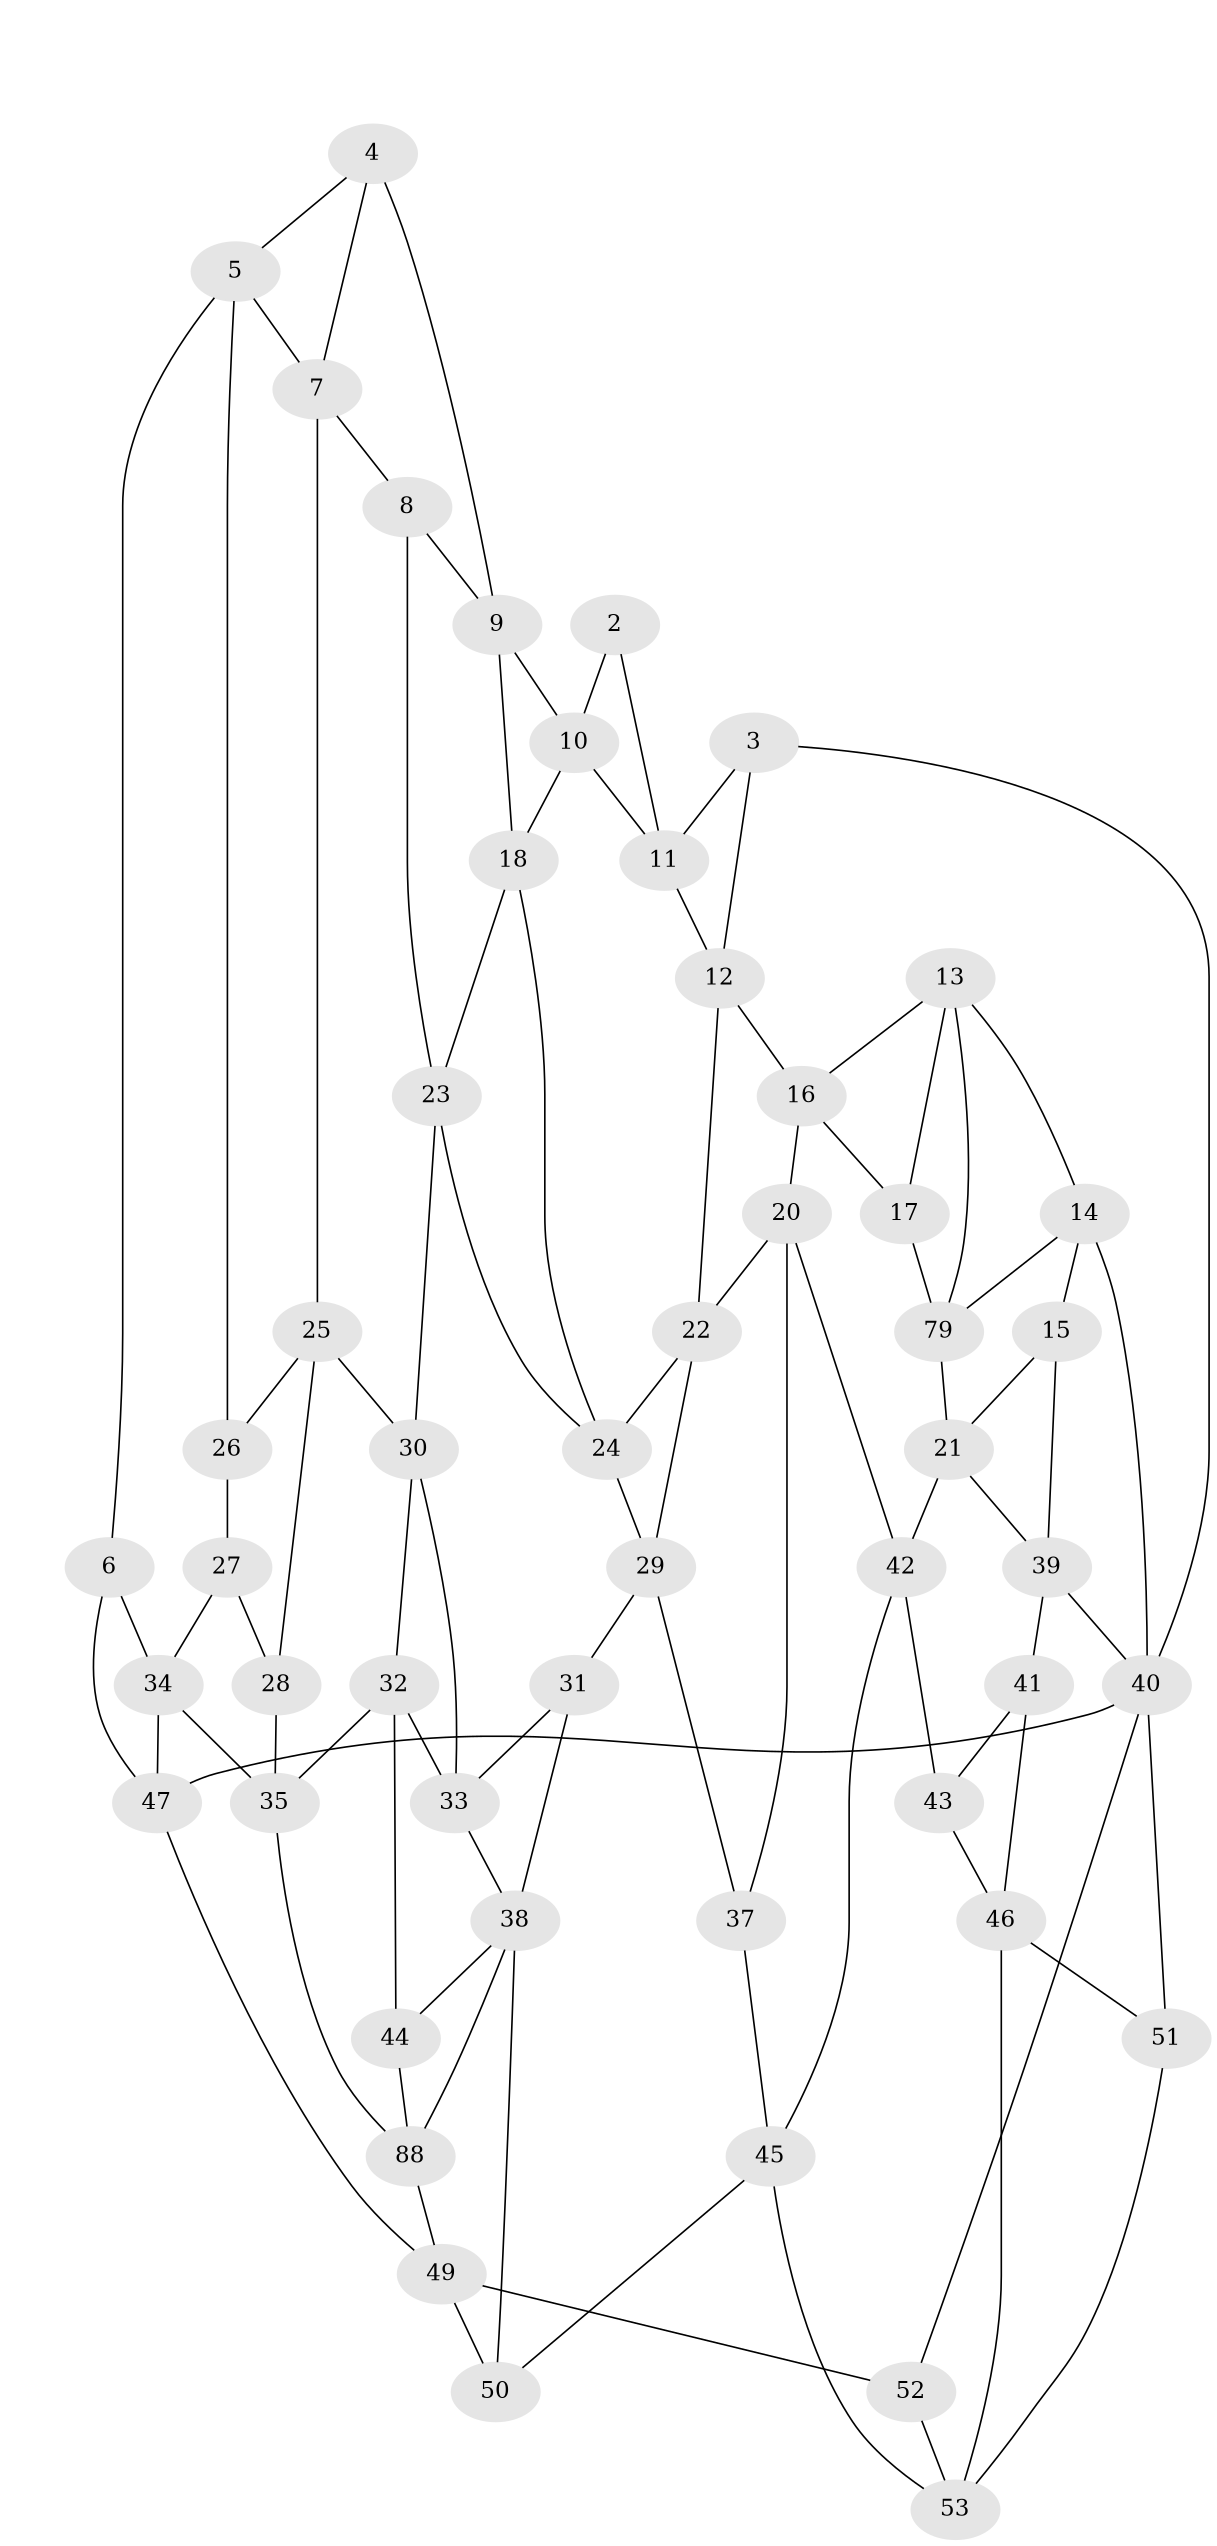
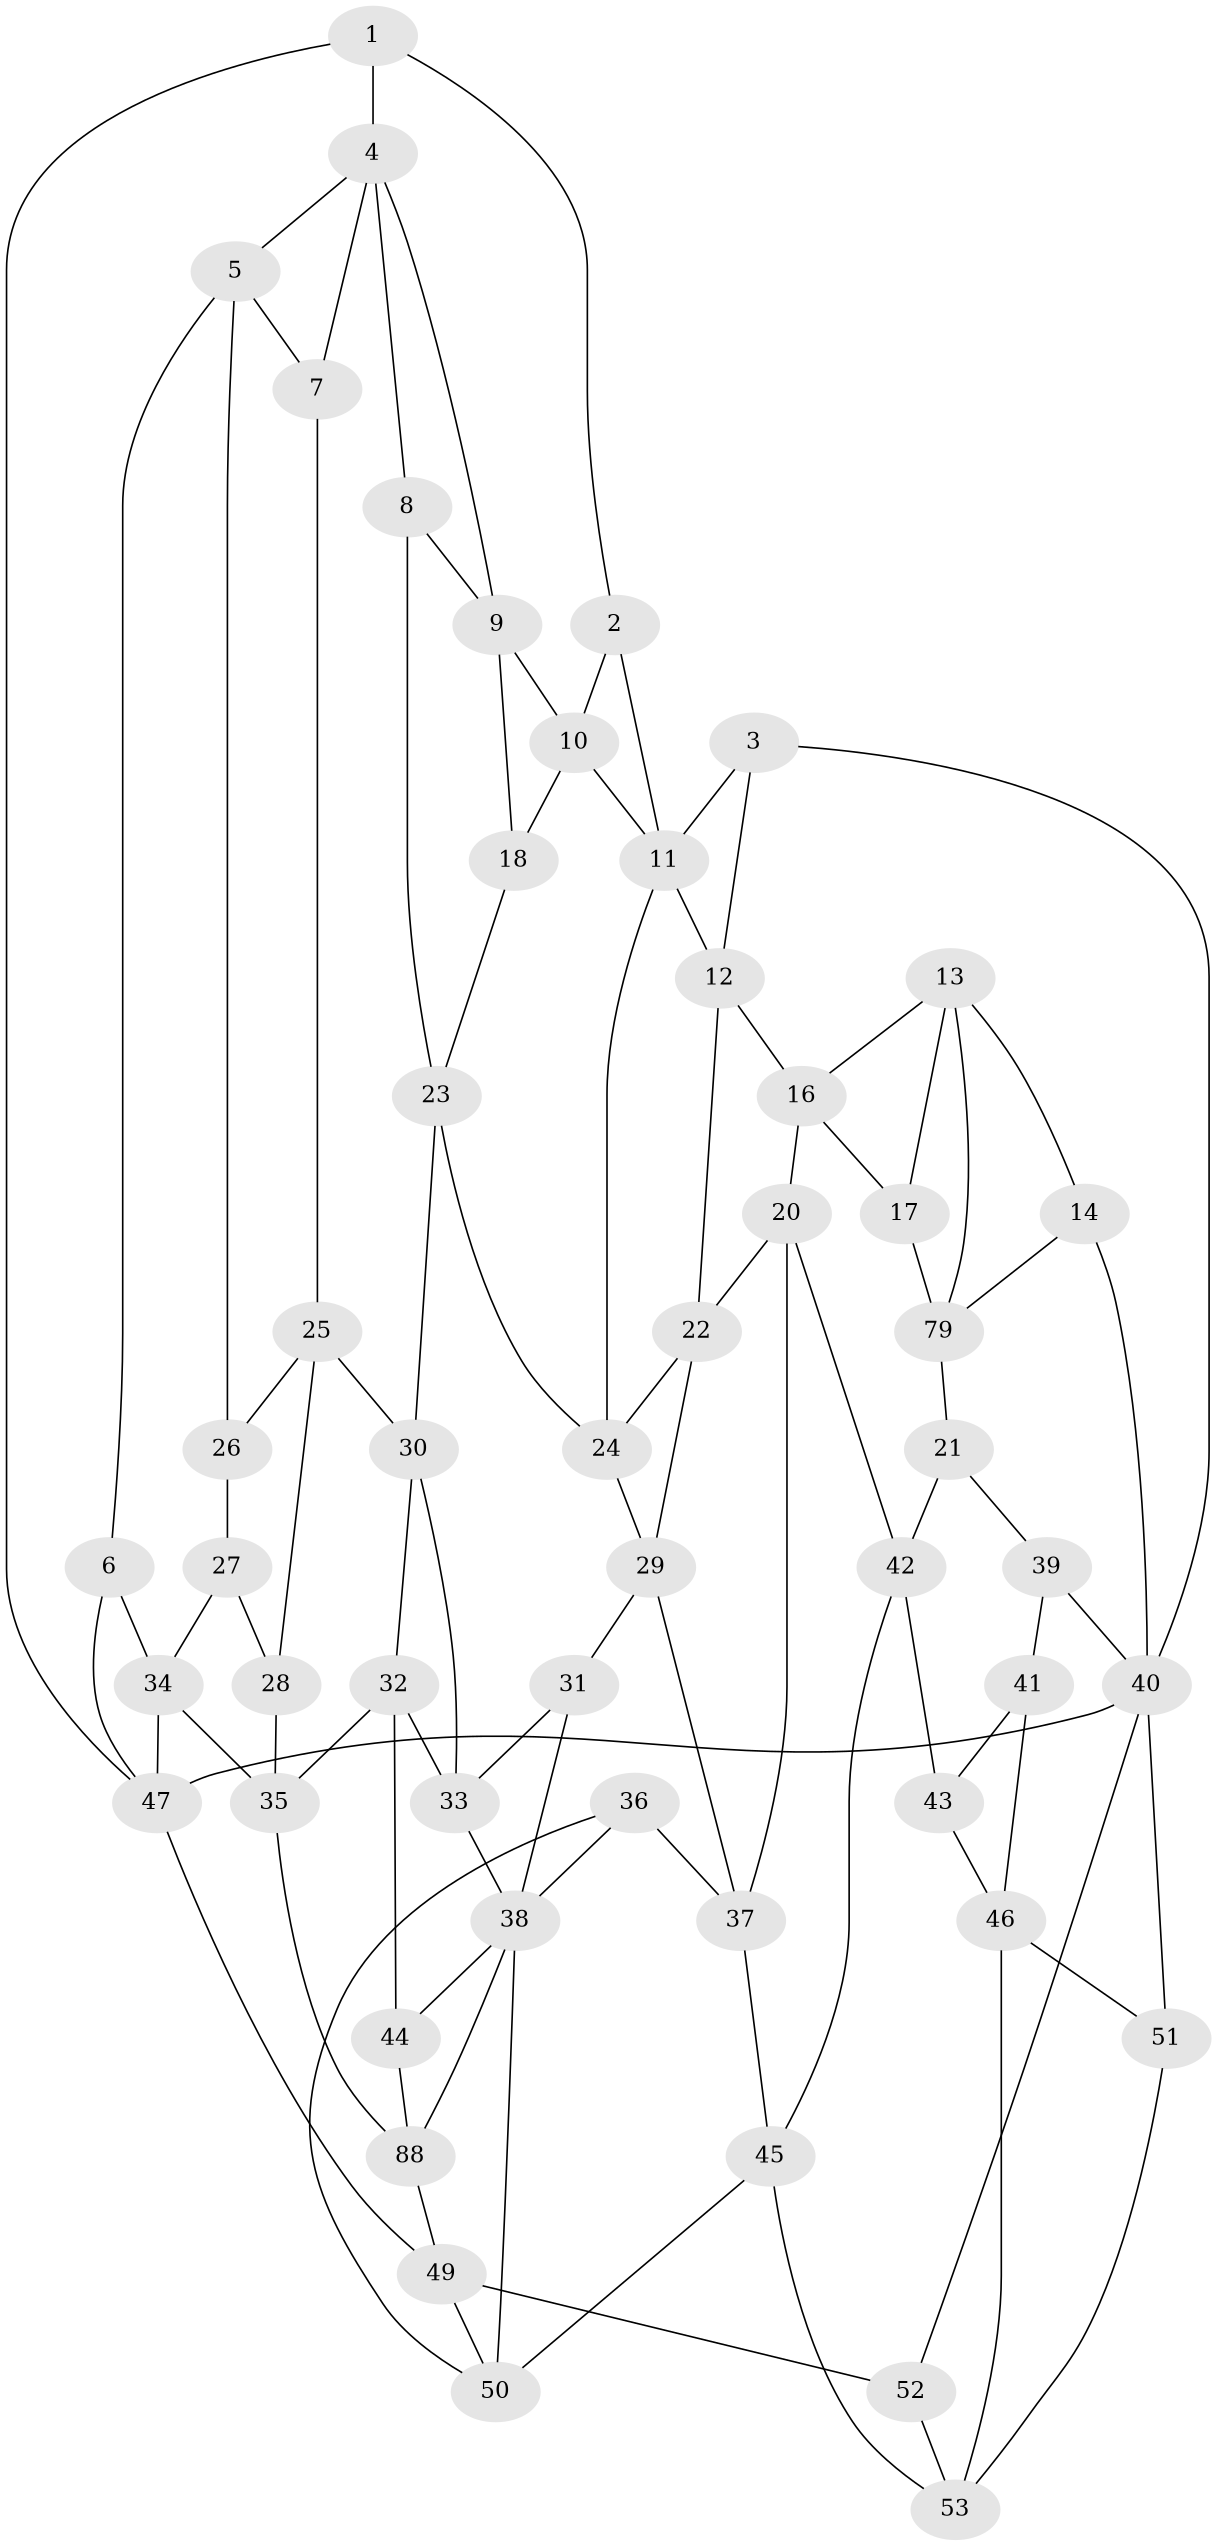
none -> (373, 36)
(362, 448) -> (390, 330)
(545, 1158) -> (607, 1152)
(1057, 1332) -> none
none -> (635, 1803)
